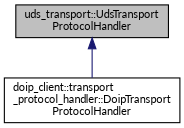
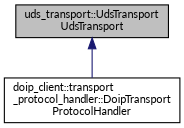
(92, 21) -> (92, 21)
